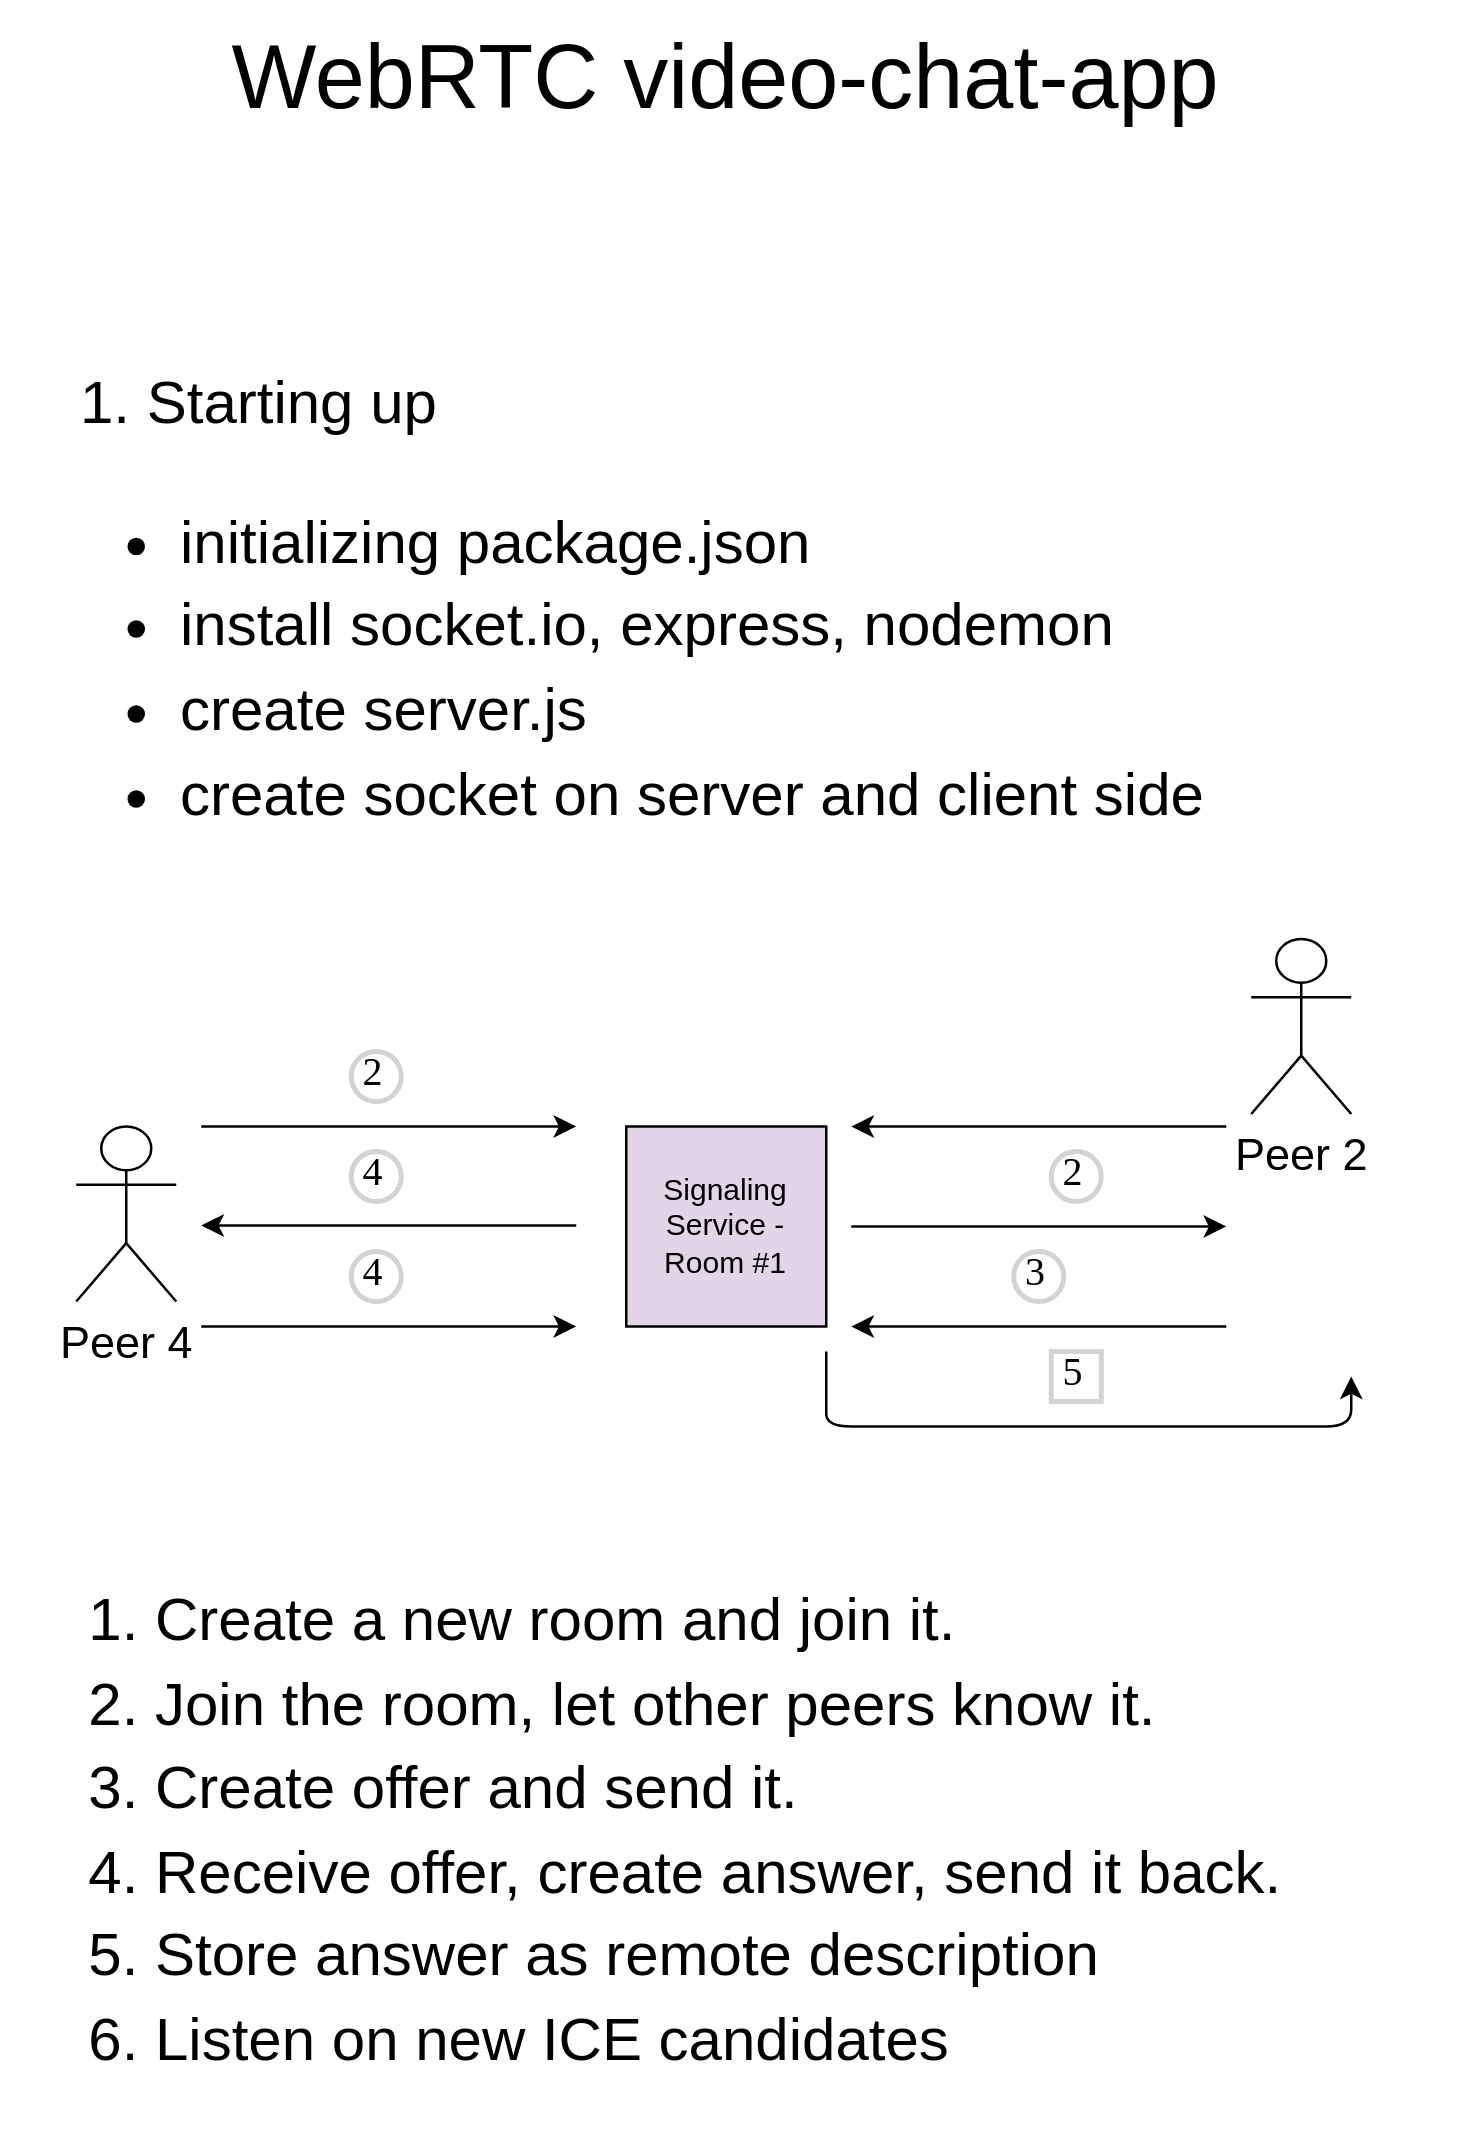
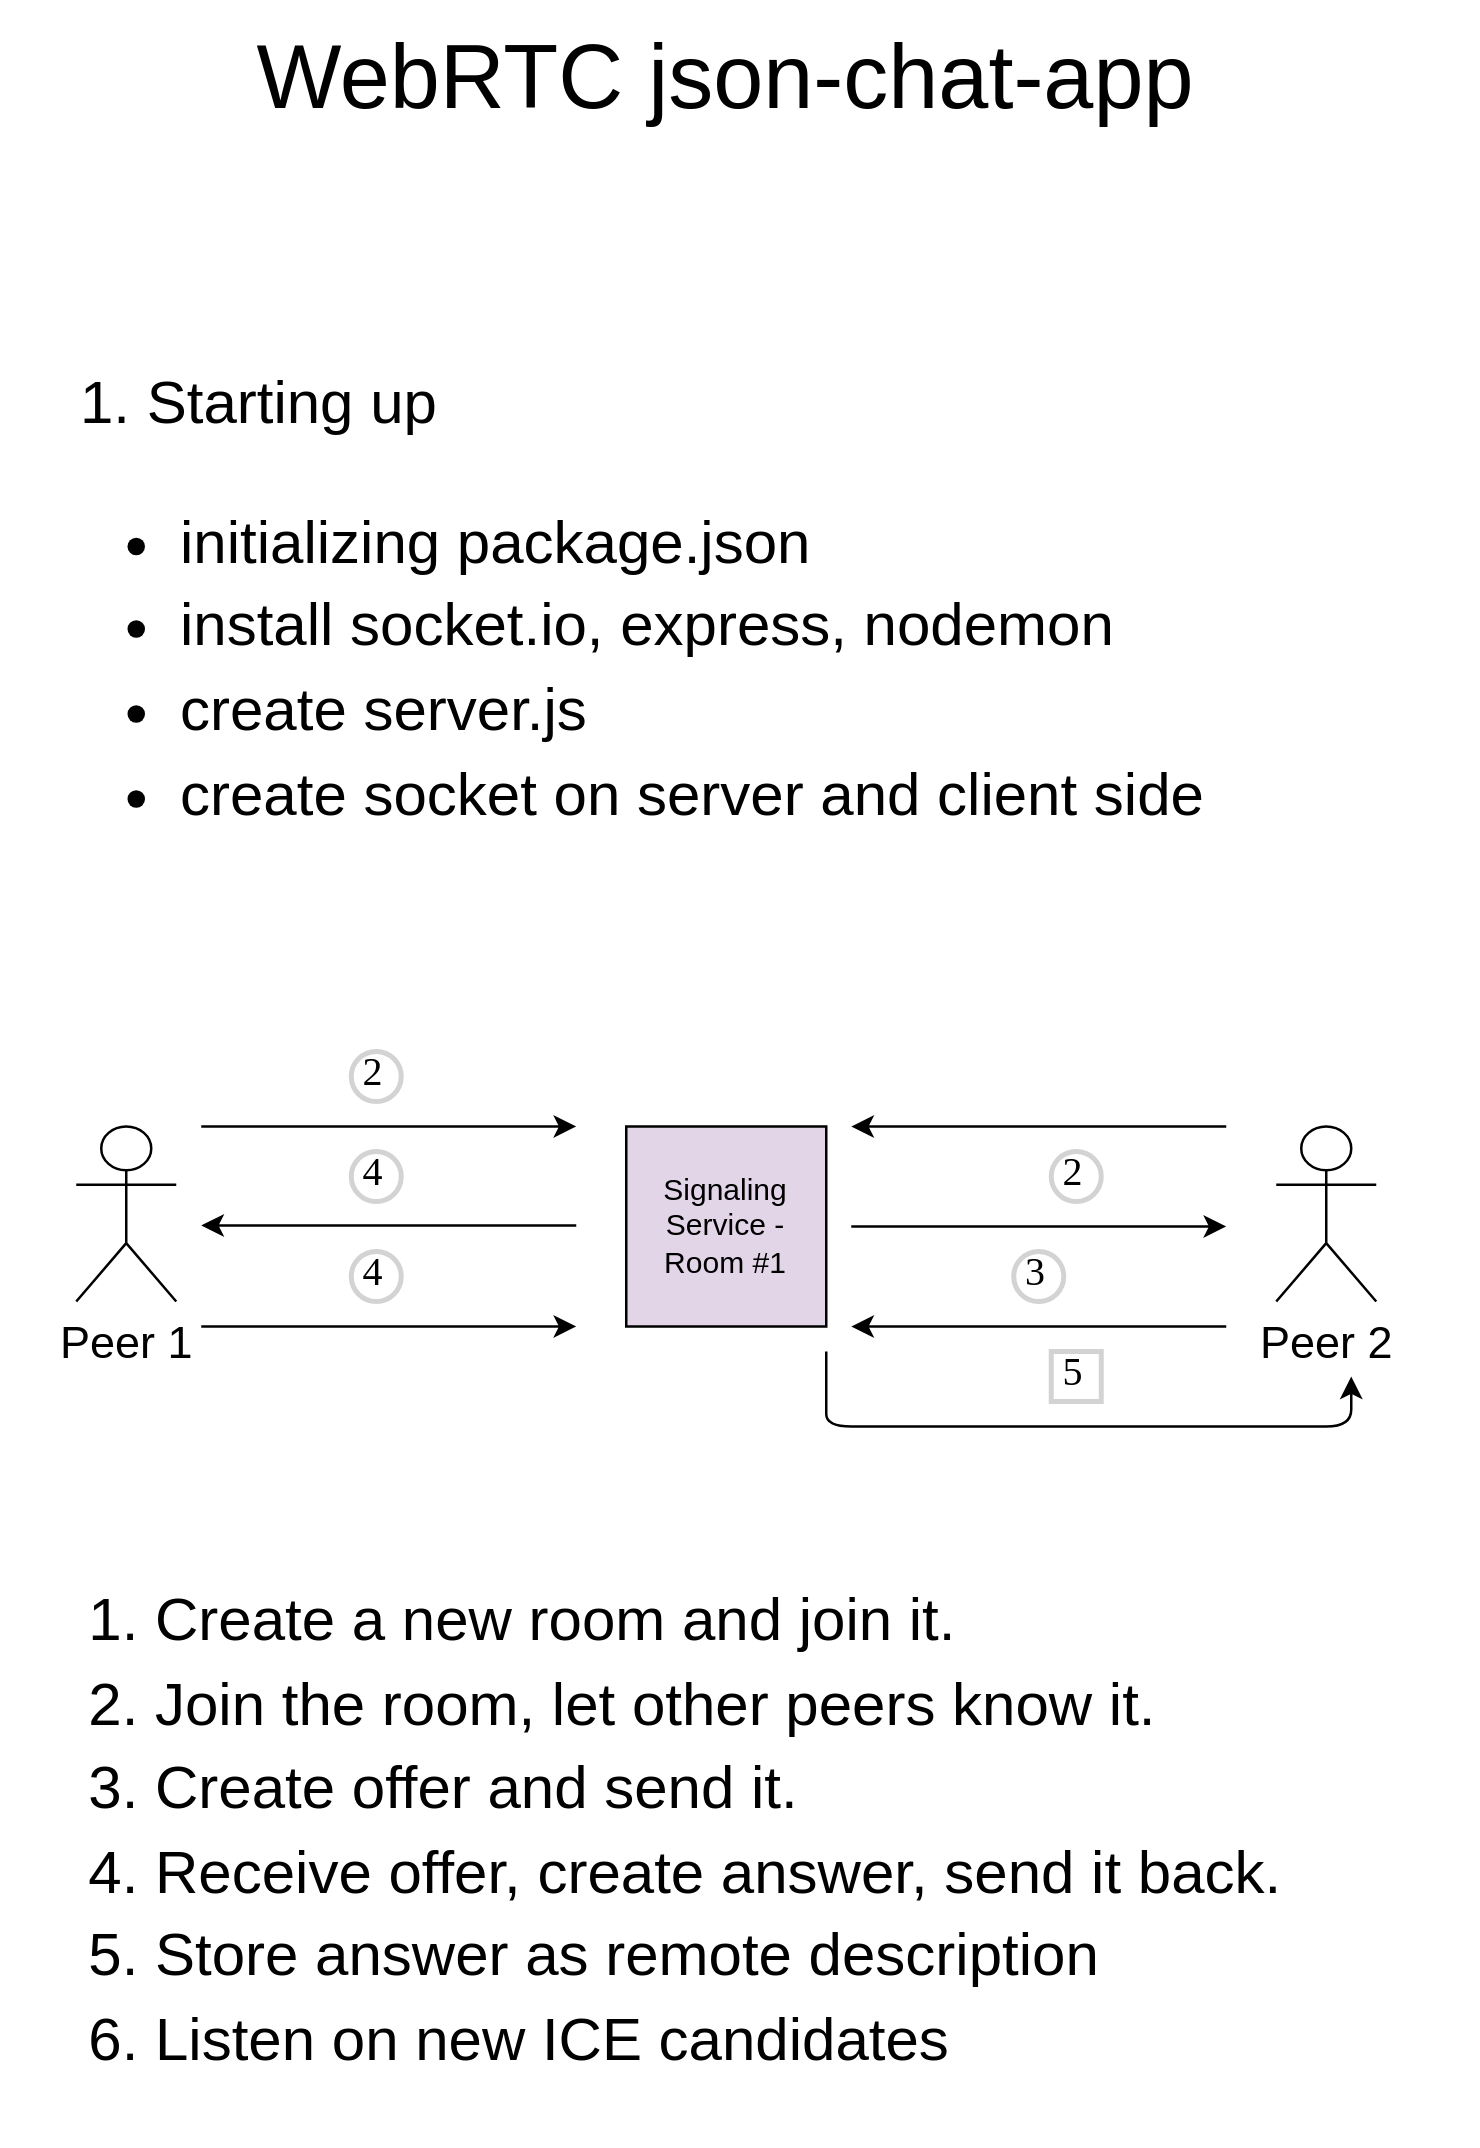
(726, 76) -> (726, 76)
(1301, 1026) -> (1326, 1214)
(128, 1337) -> (128, 1337)
